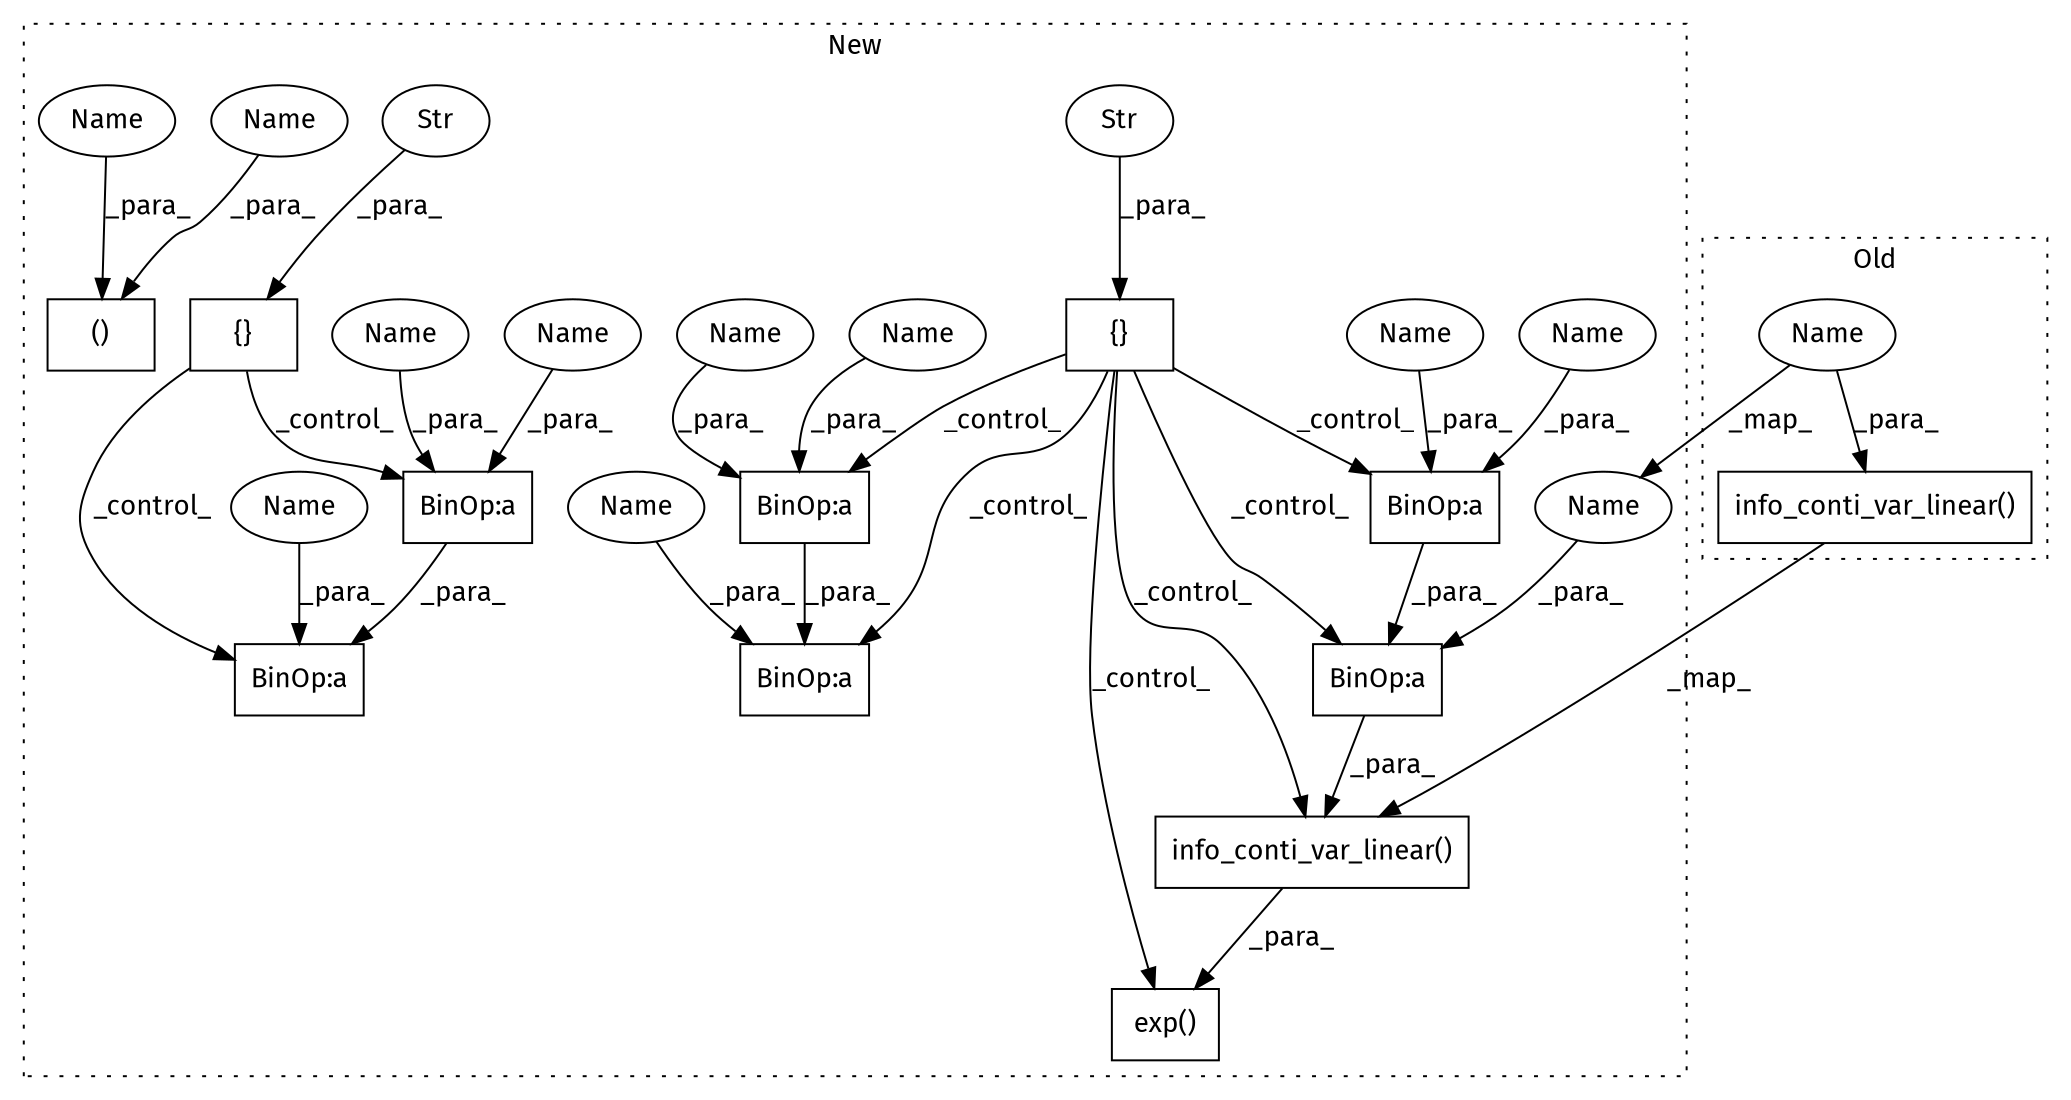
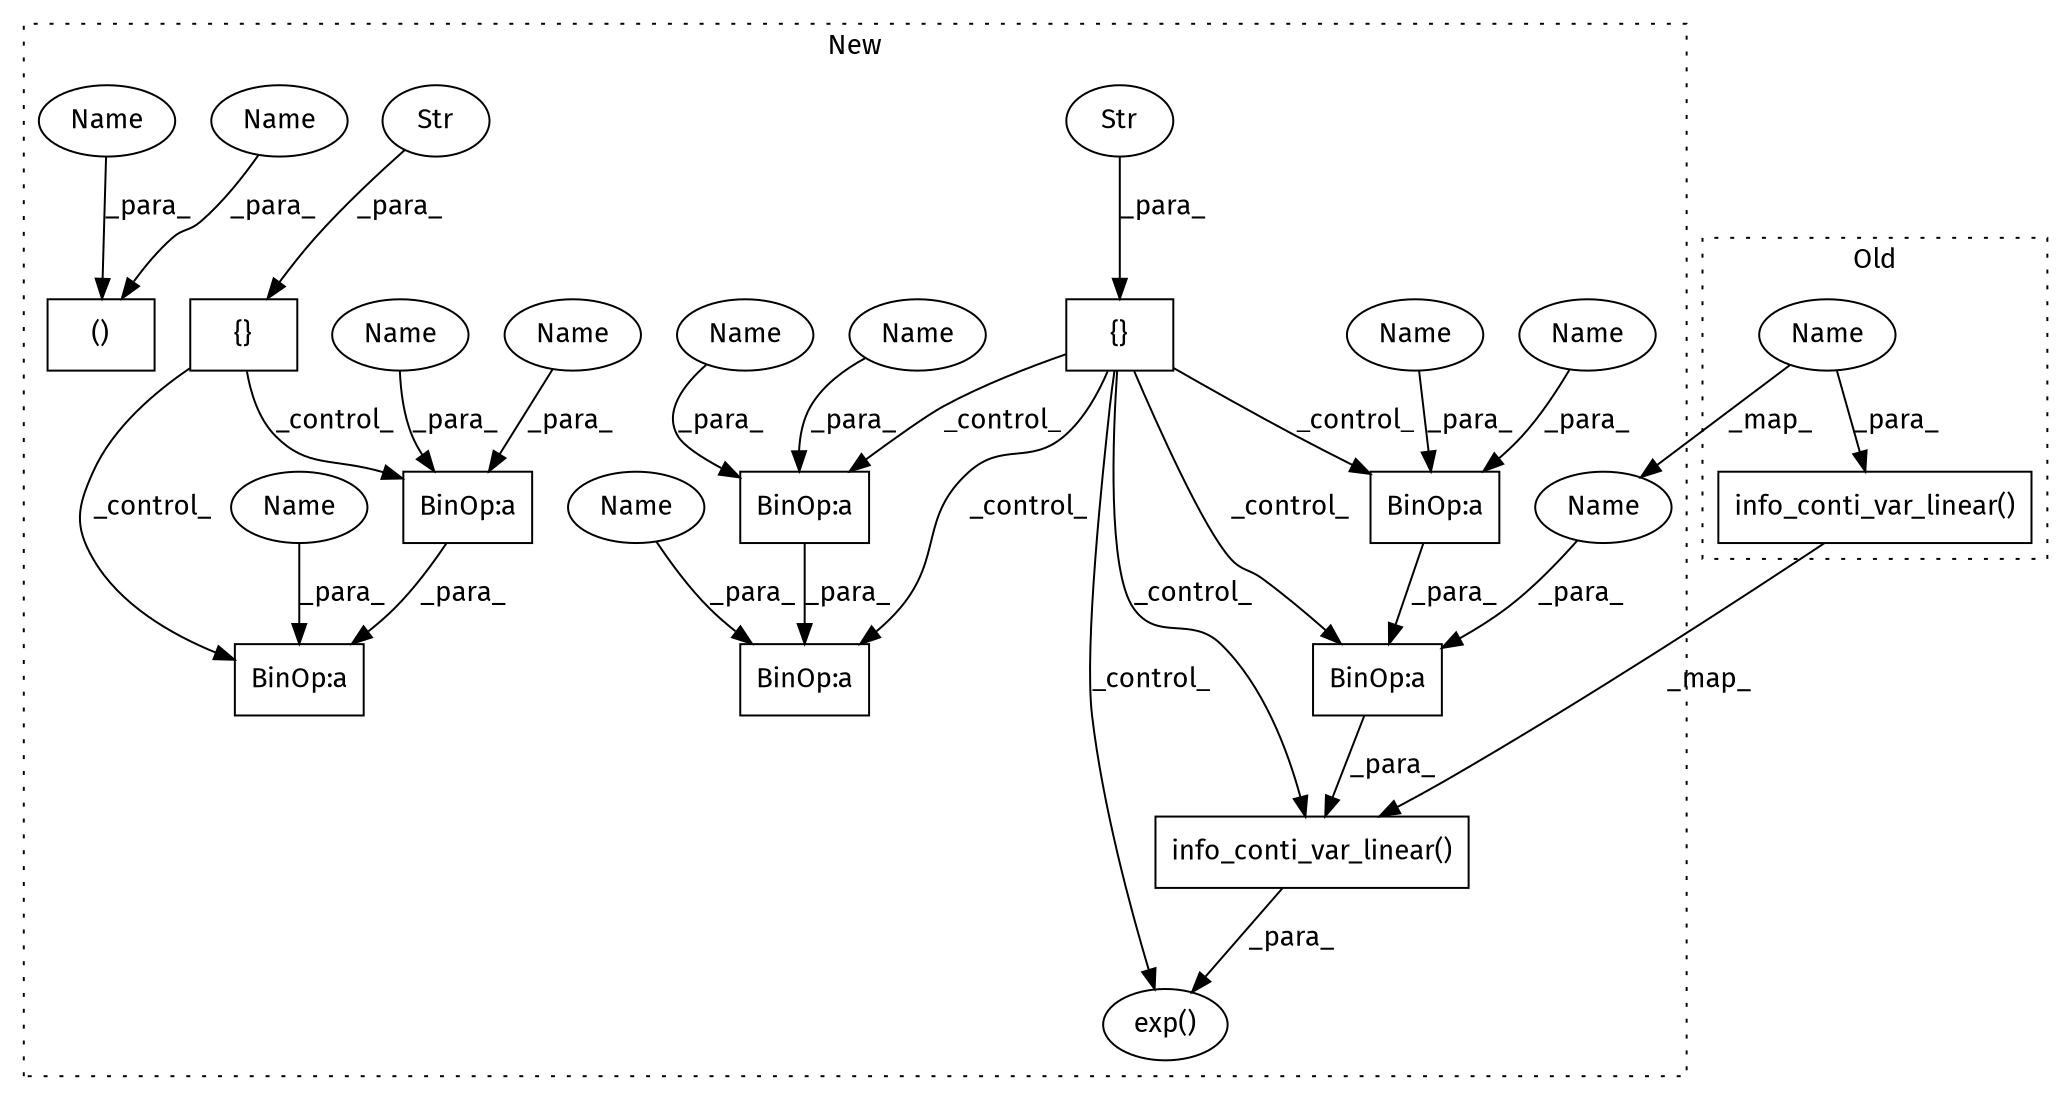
(1165, 1025) -> (1165, 1025)
